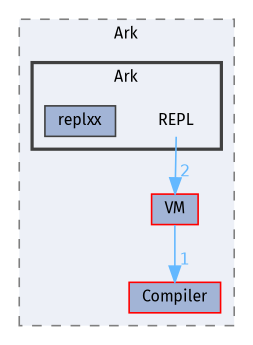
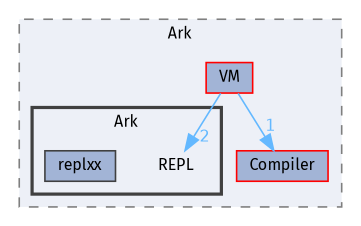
(176, 159) -> (206, 117)
